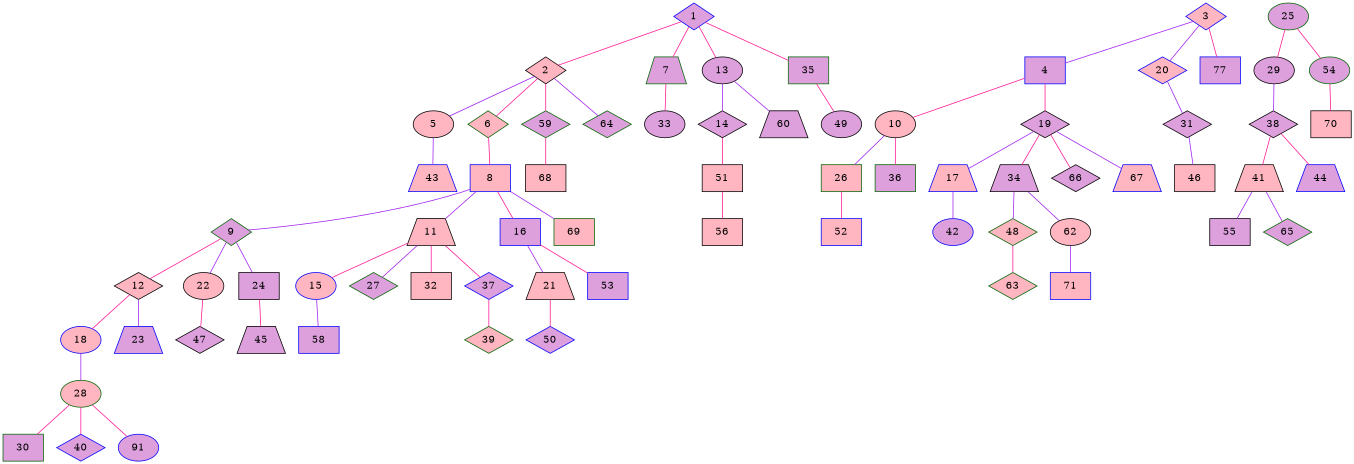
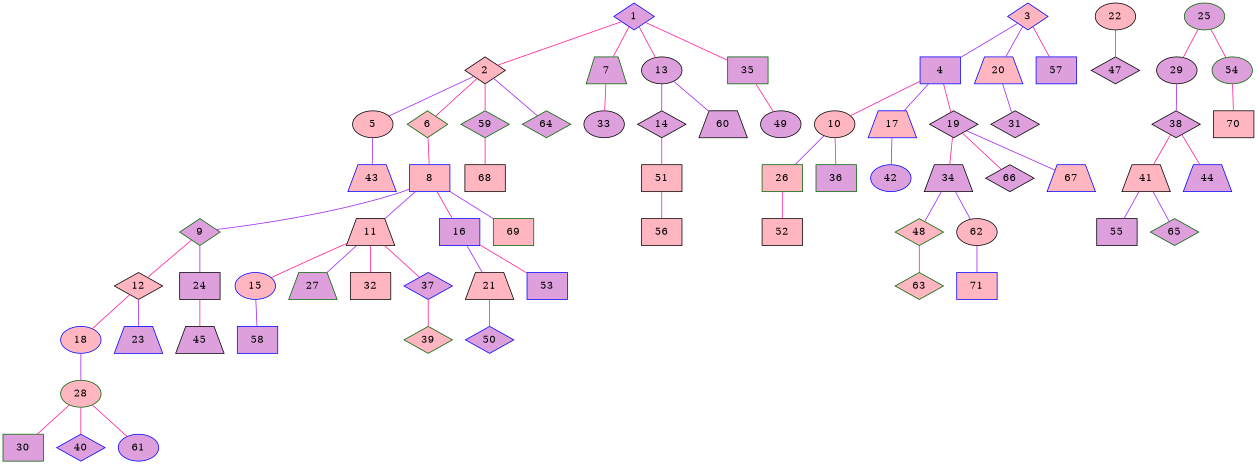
(1163, 70) -> (999, 70)
(1220, 70) -> (1056, 70)
(1001, 150) -> (916, 97)
(1195, 178) -> none
(841, 232) -> (782, 232)
(218, 258) -> none
(374, 286) -> (313, 286)
(138, 448) -> (138, 448)
